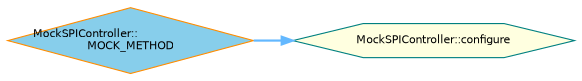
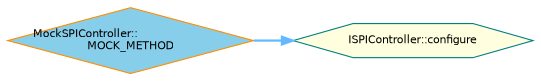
(434, 41) -> (413, 41)
